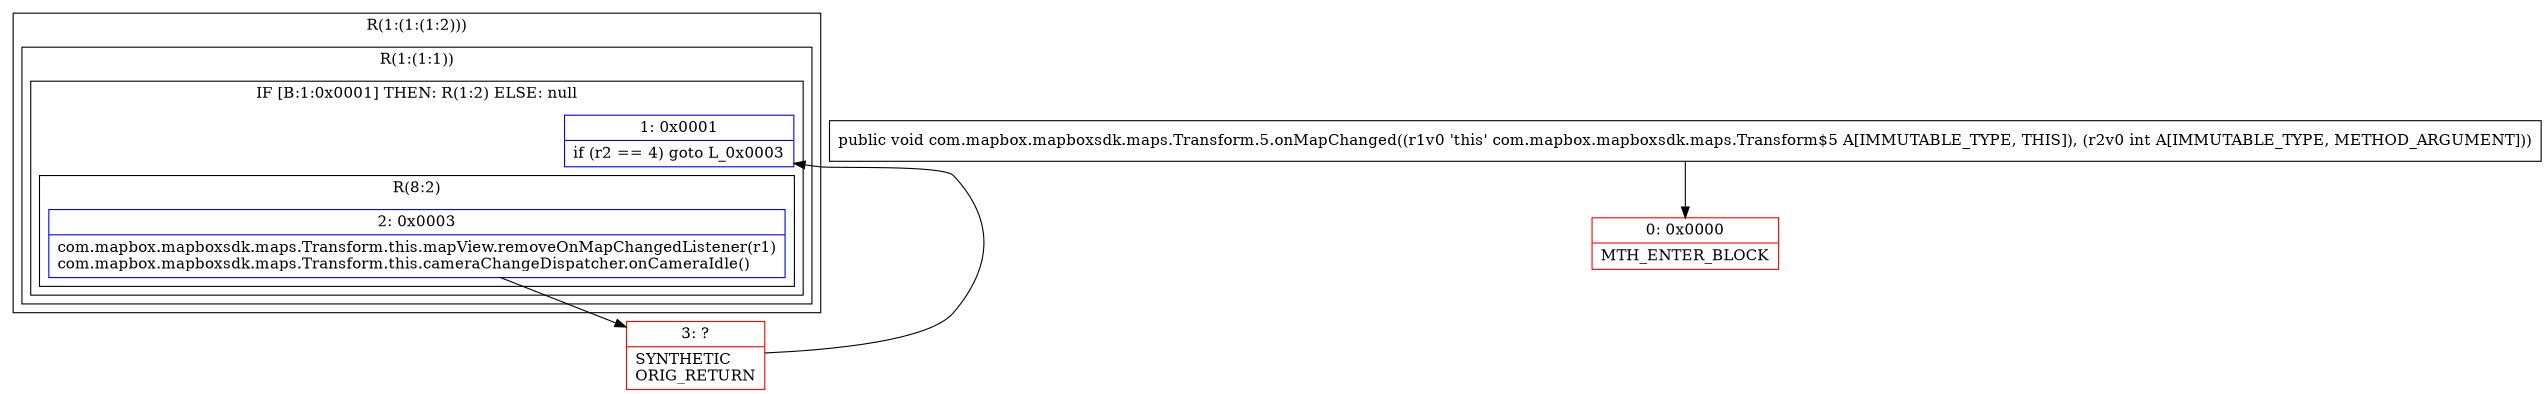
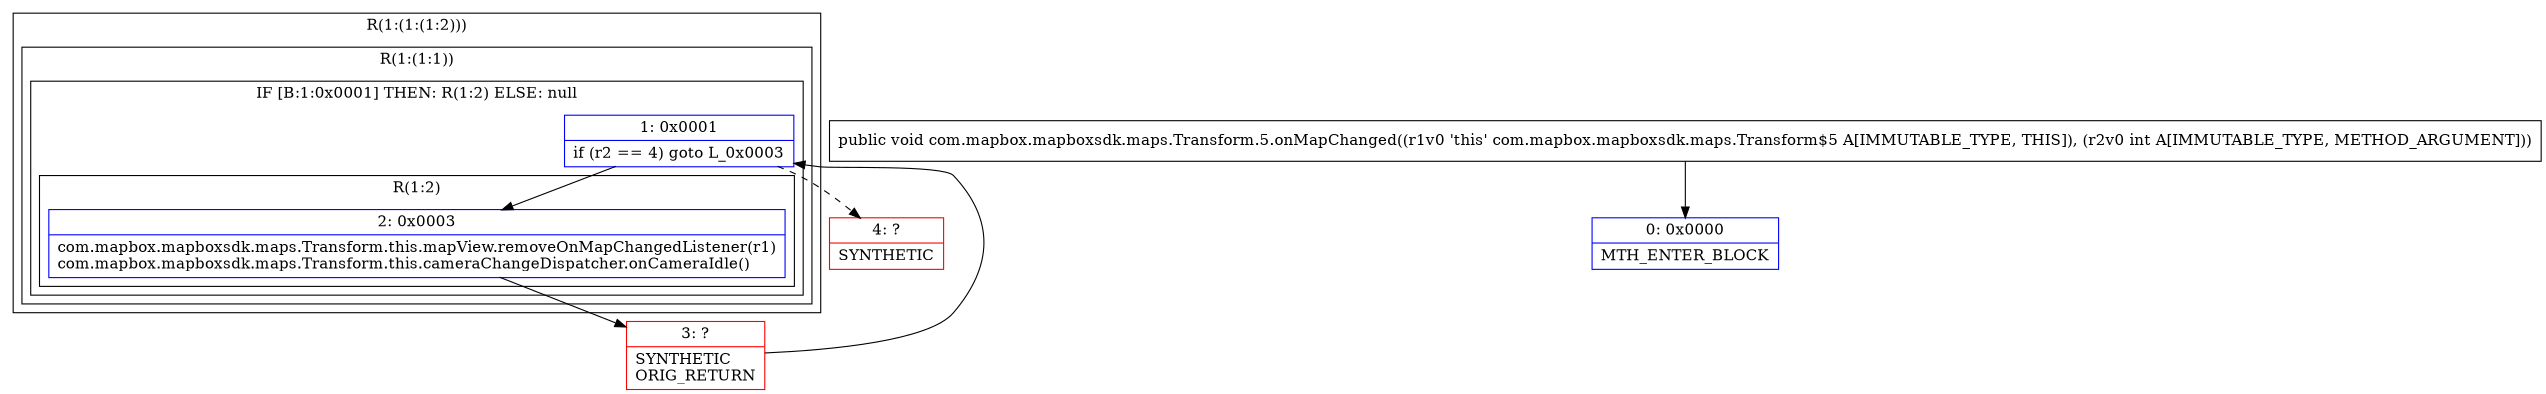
none -> (564, 186)
(417, 188) -> (417, 188)
none -> (887, 244)
(1685, 244) -> (1685, 244)
